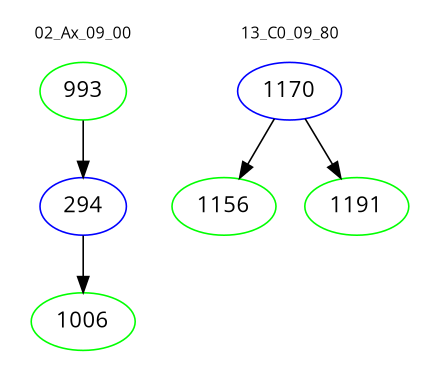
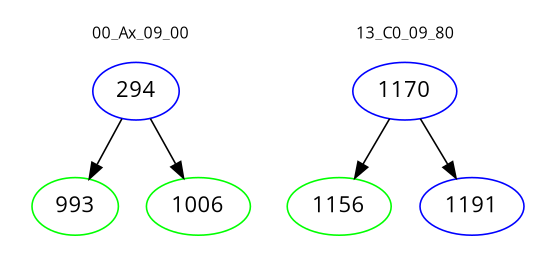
(83, 34) -> (141, 34)
(83, 141) -> (109, 142)
(357, 206) -> (472, 206)
